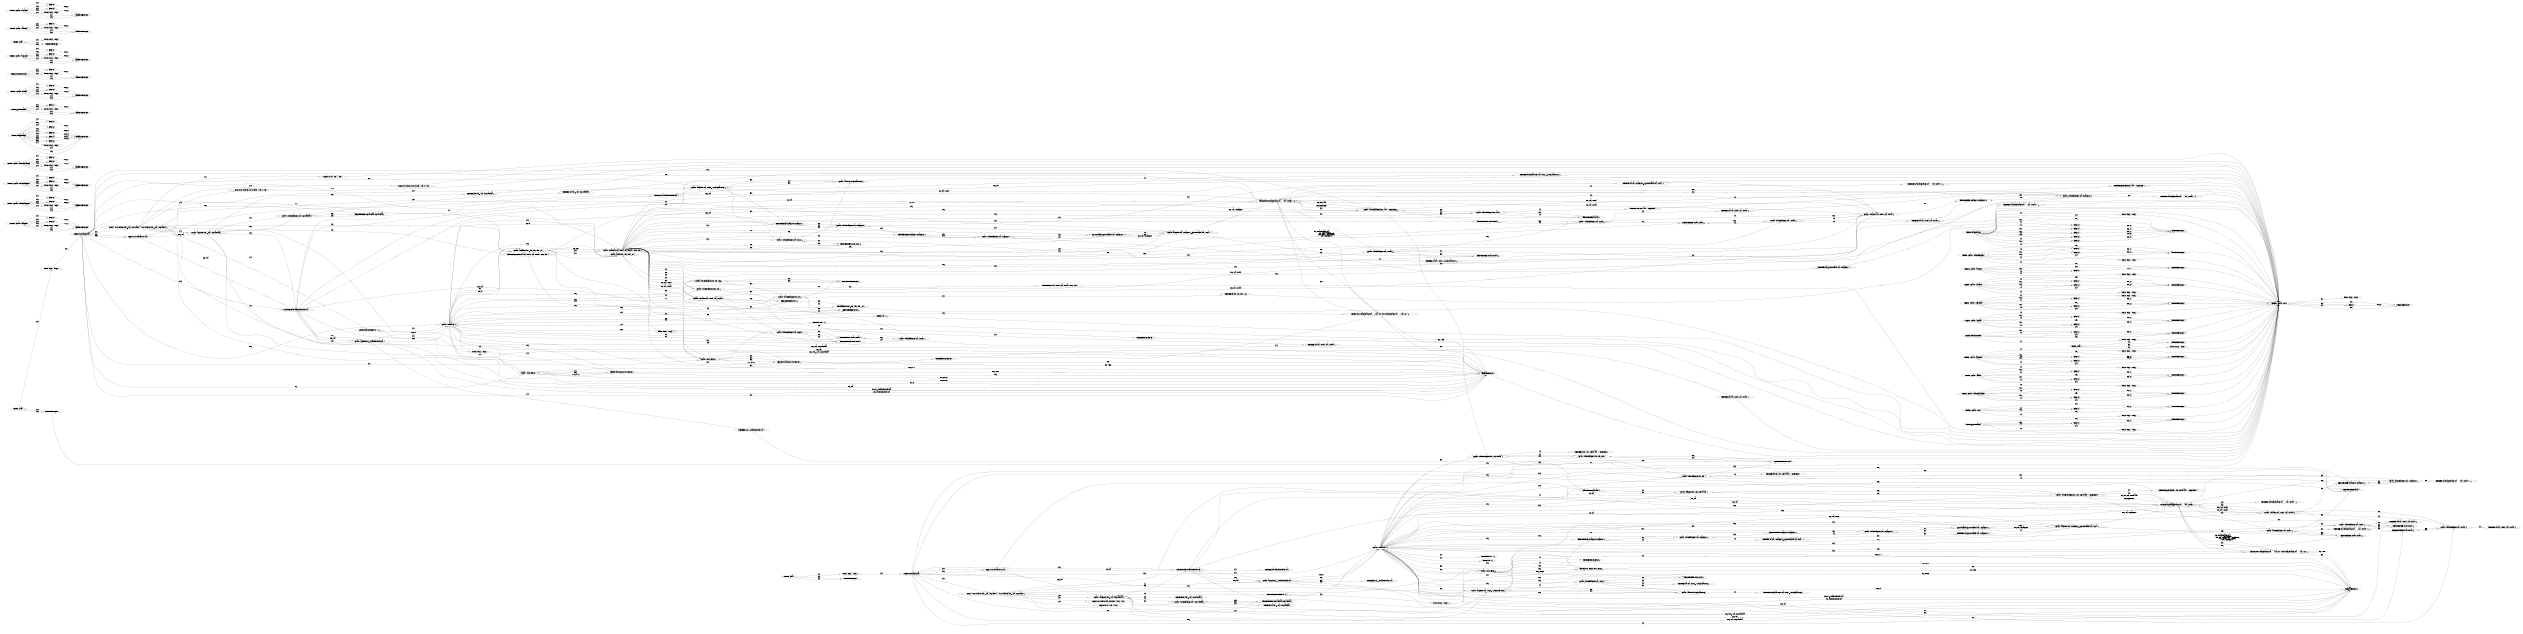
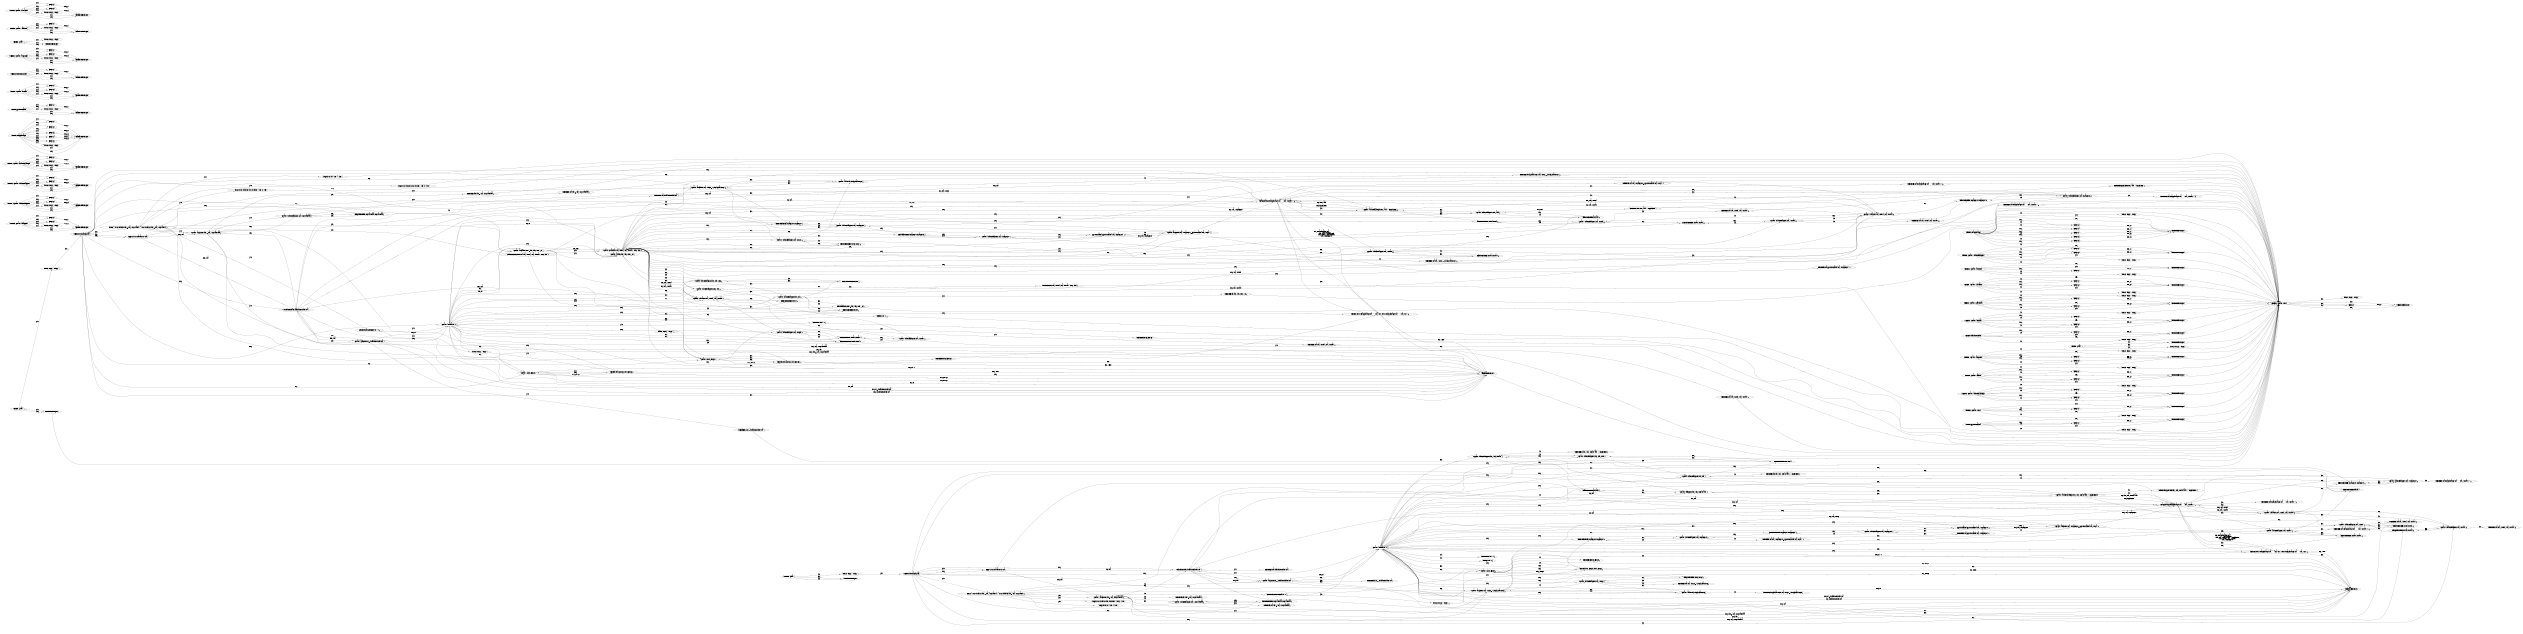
(1540, 210) -> (1540, 210)
(1456, 322) -> (1593, 475)
